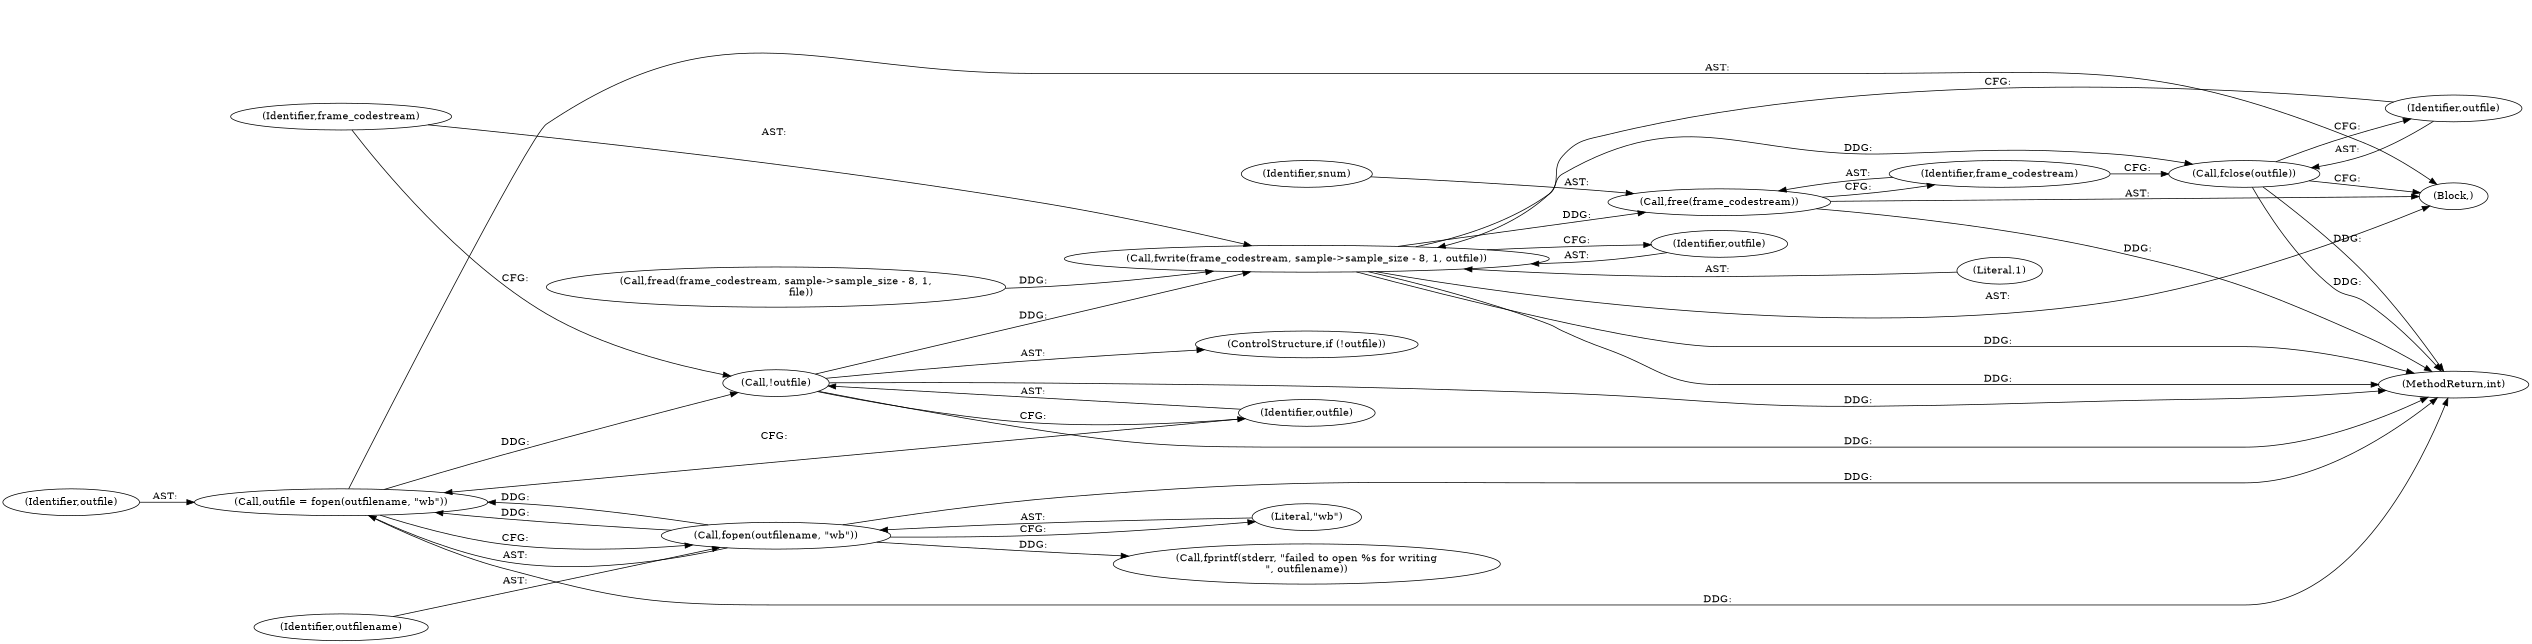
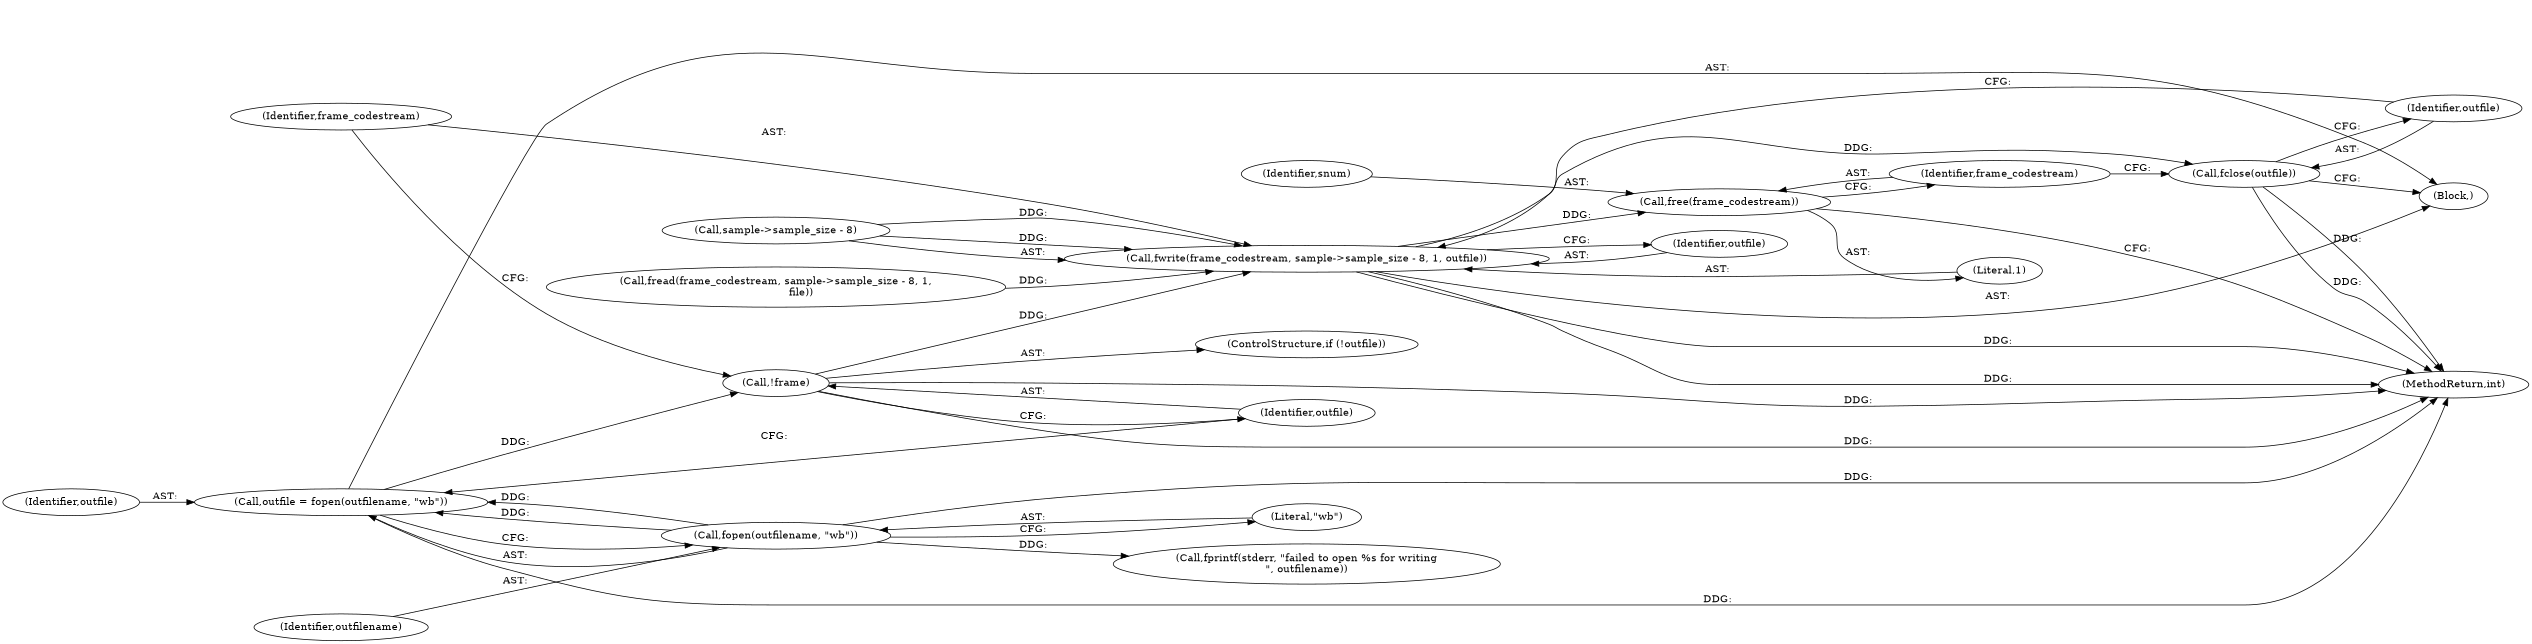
(2121, 199) -> (1862, 268)
none -> (776, 231)
(2139, 249) -> (2139, 249)
(776, 383) -> (776, 383)
